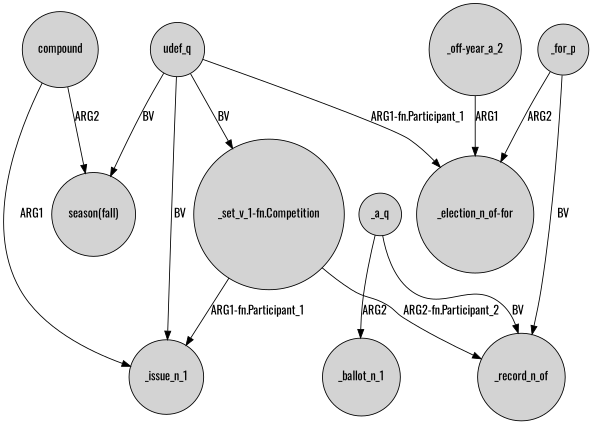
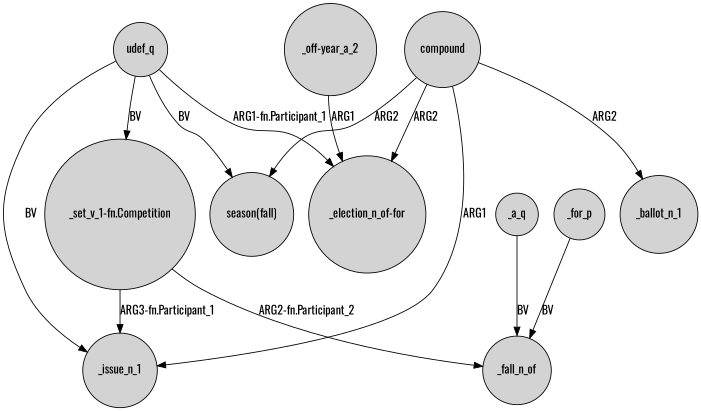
(527, 113) -> (411, 119)
(366, 282) -> (567, 105)
(257, 311) -> (168, 311)
(521, 377) -> (517, 370)
